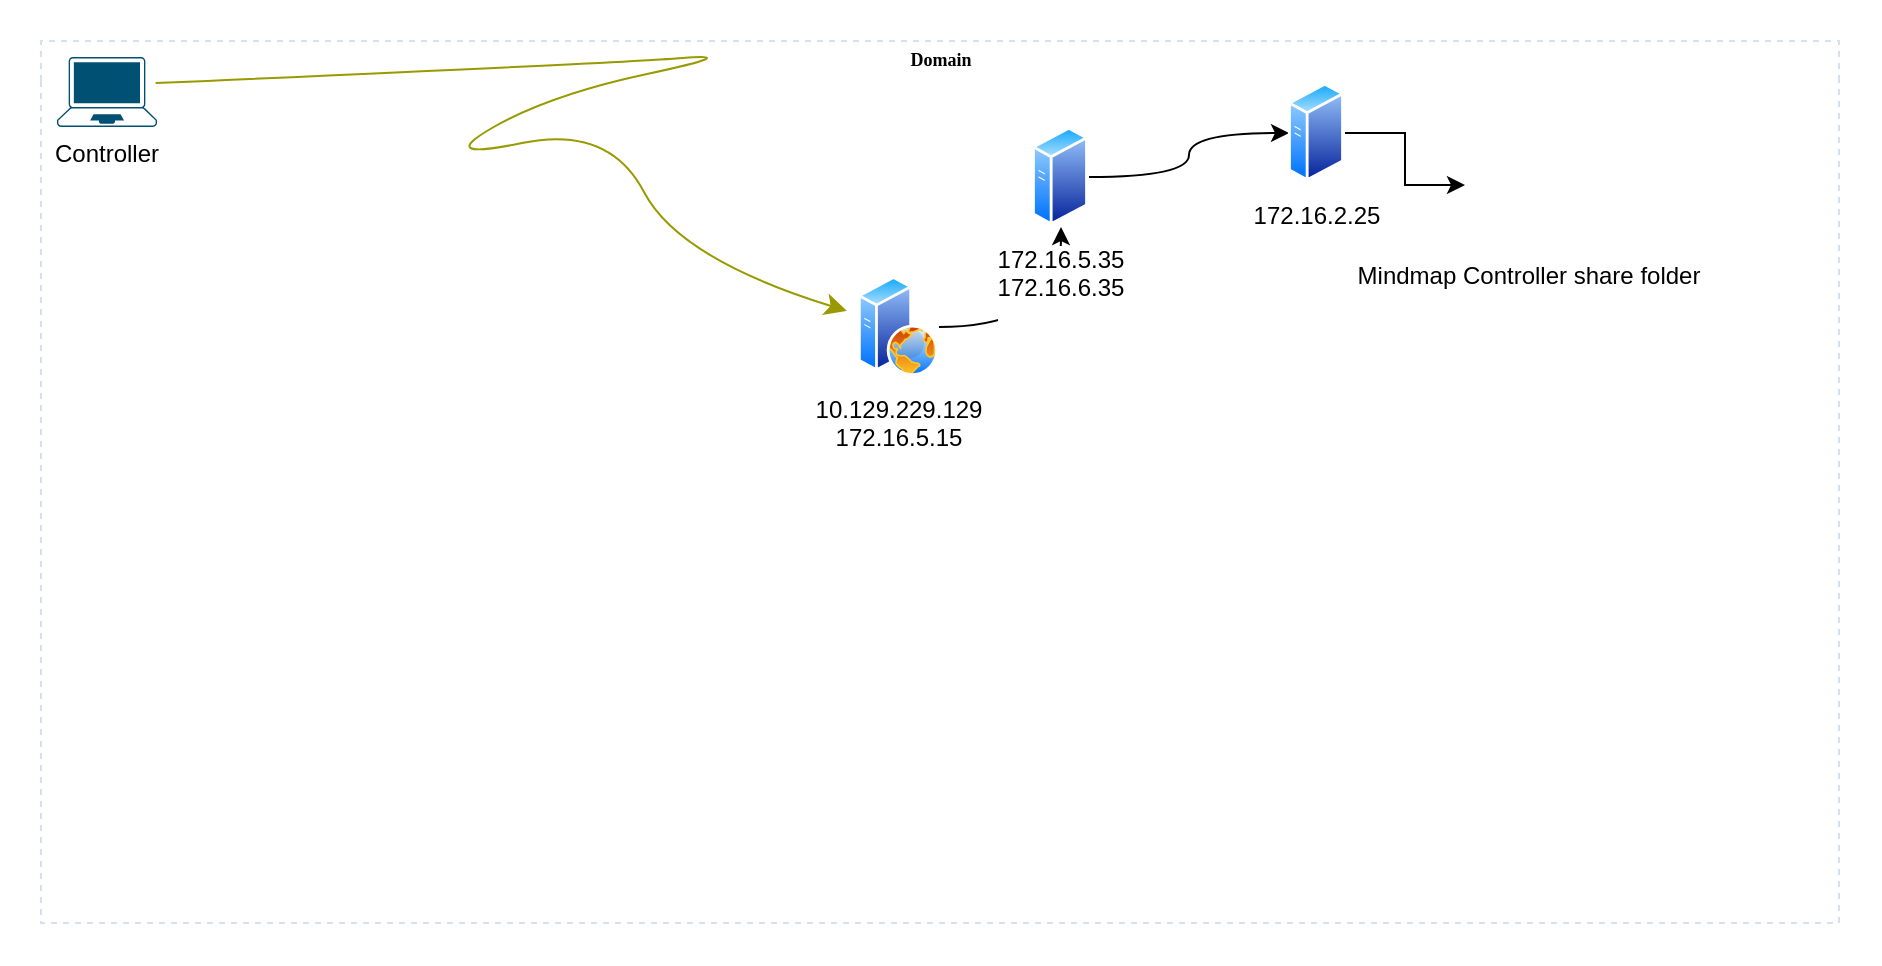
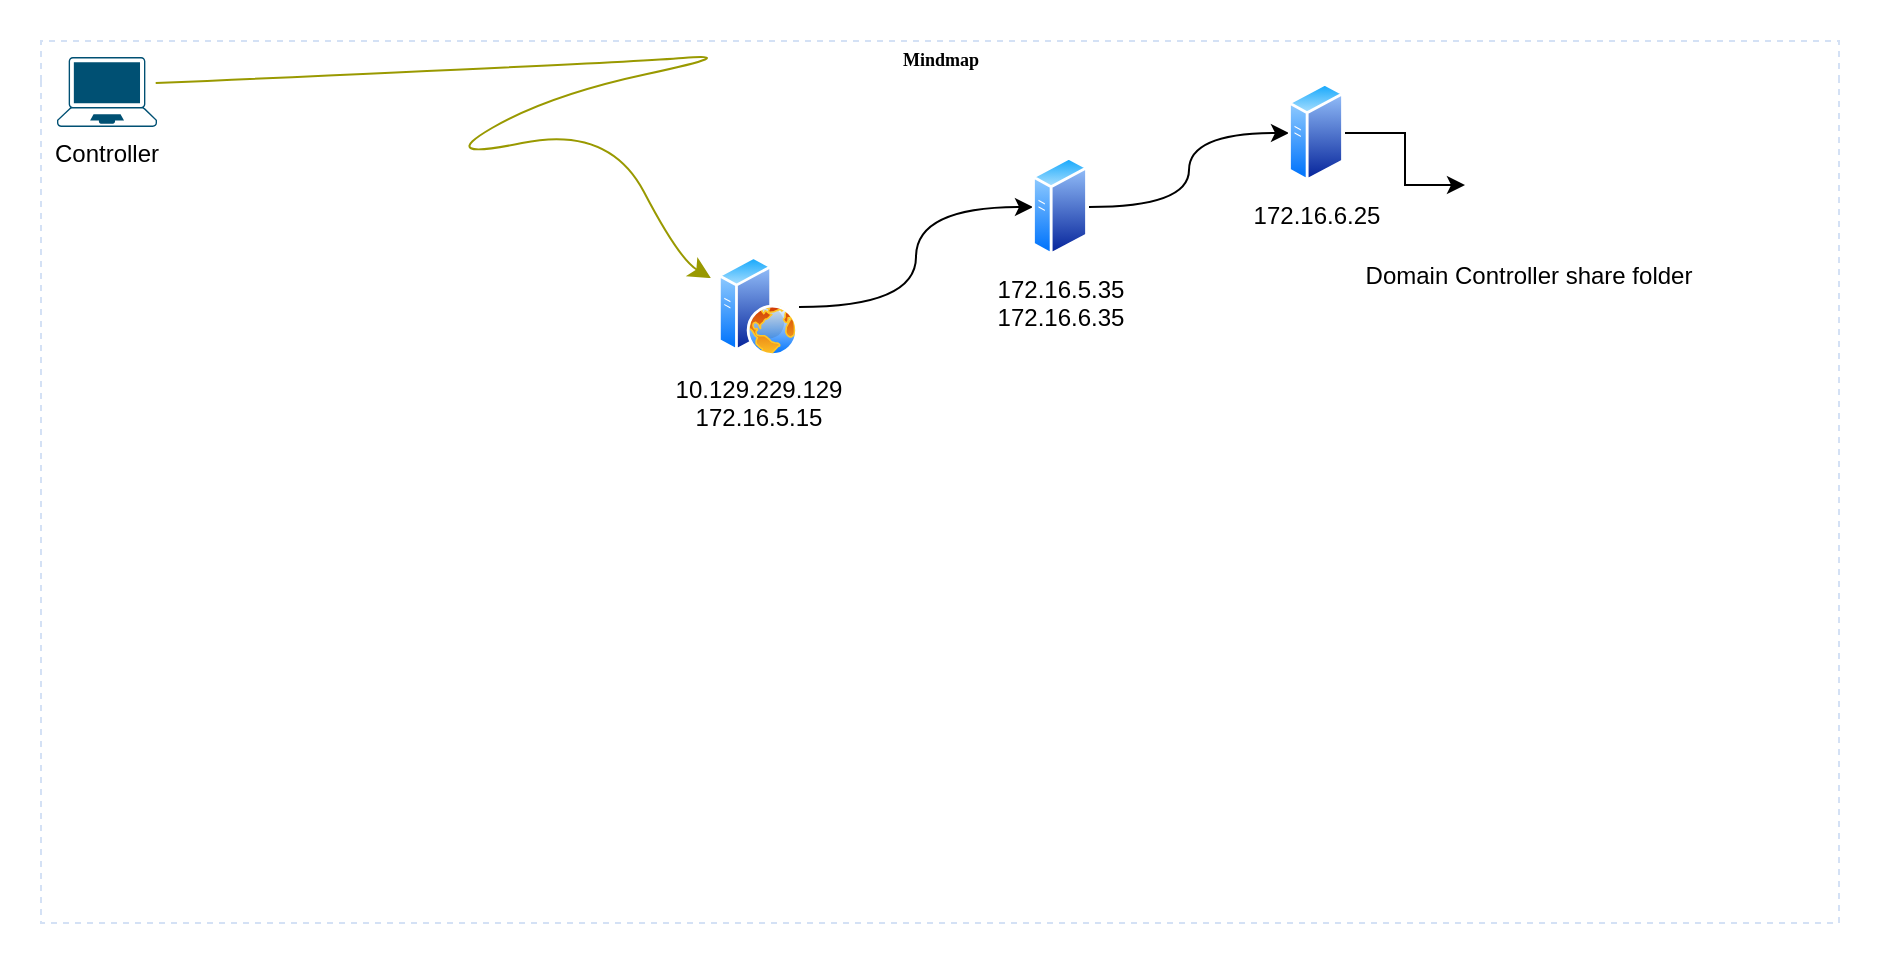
(942, 61) -> (942, 61)
(1061, 177) -> (1061, 207)
(1318, 217) -> (1318, 217)
(1530, 277) -> (1530, 277)
(899, 327) -> (759, 307)
